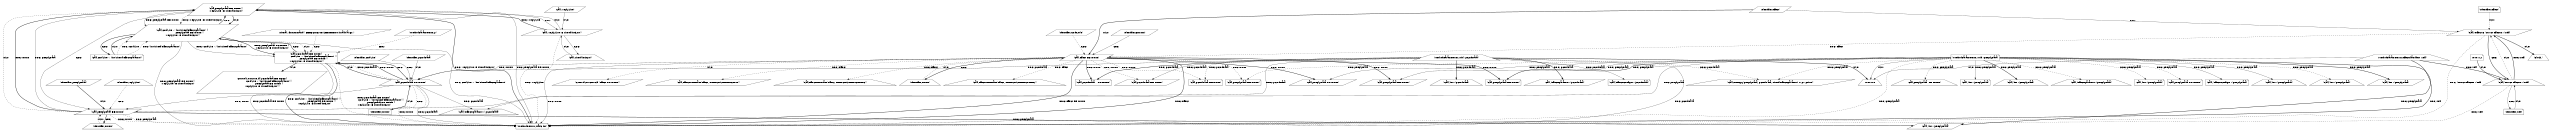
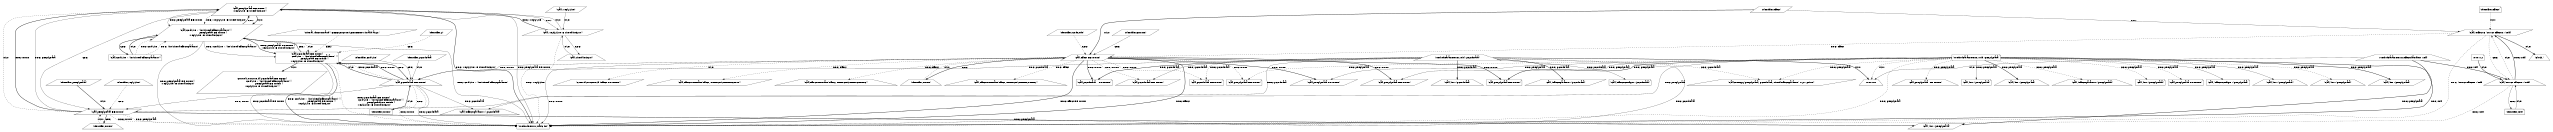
(423, 33) -> (436, 33)
(2490, 60) -> (2491, 60)
(1907, 61) -> (1906, 61)
